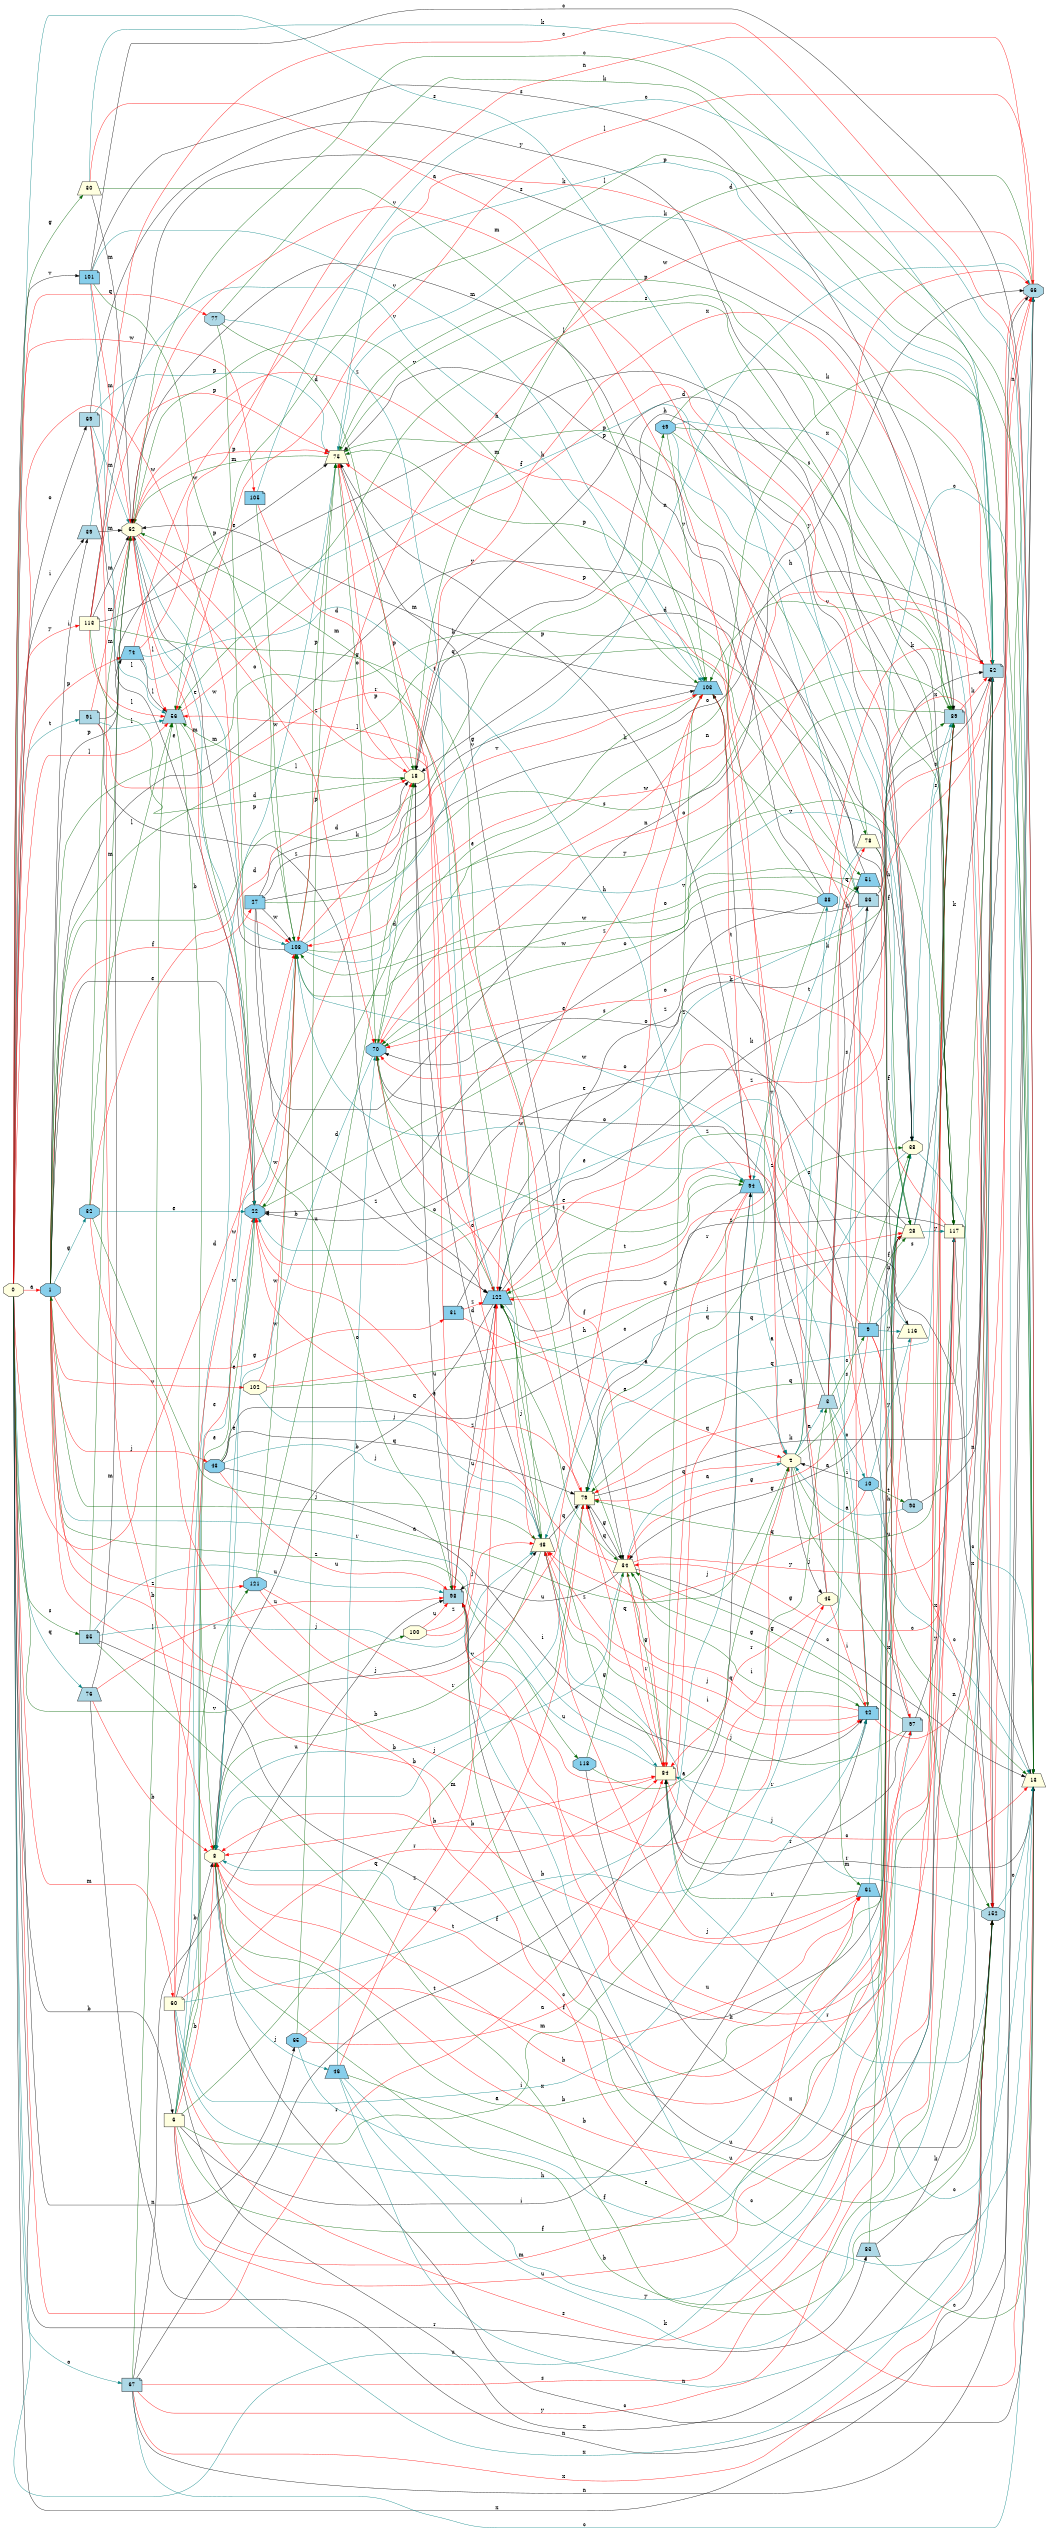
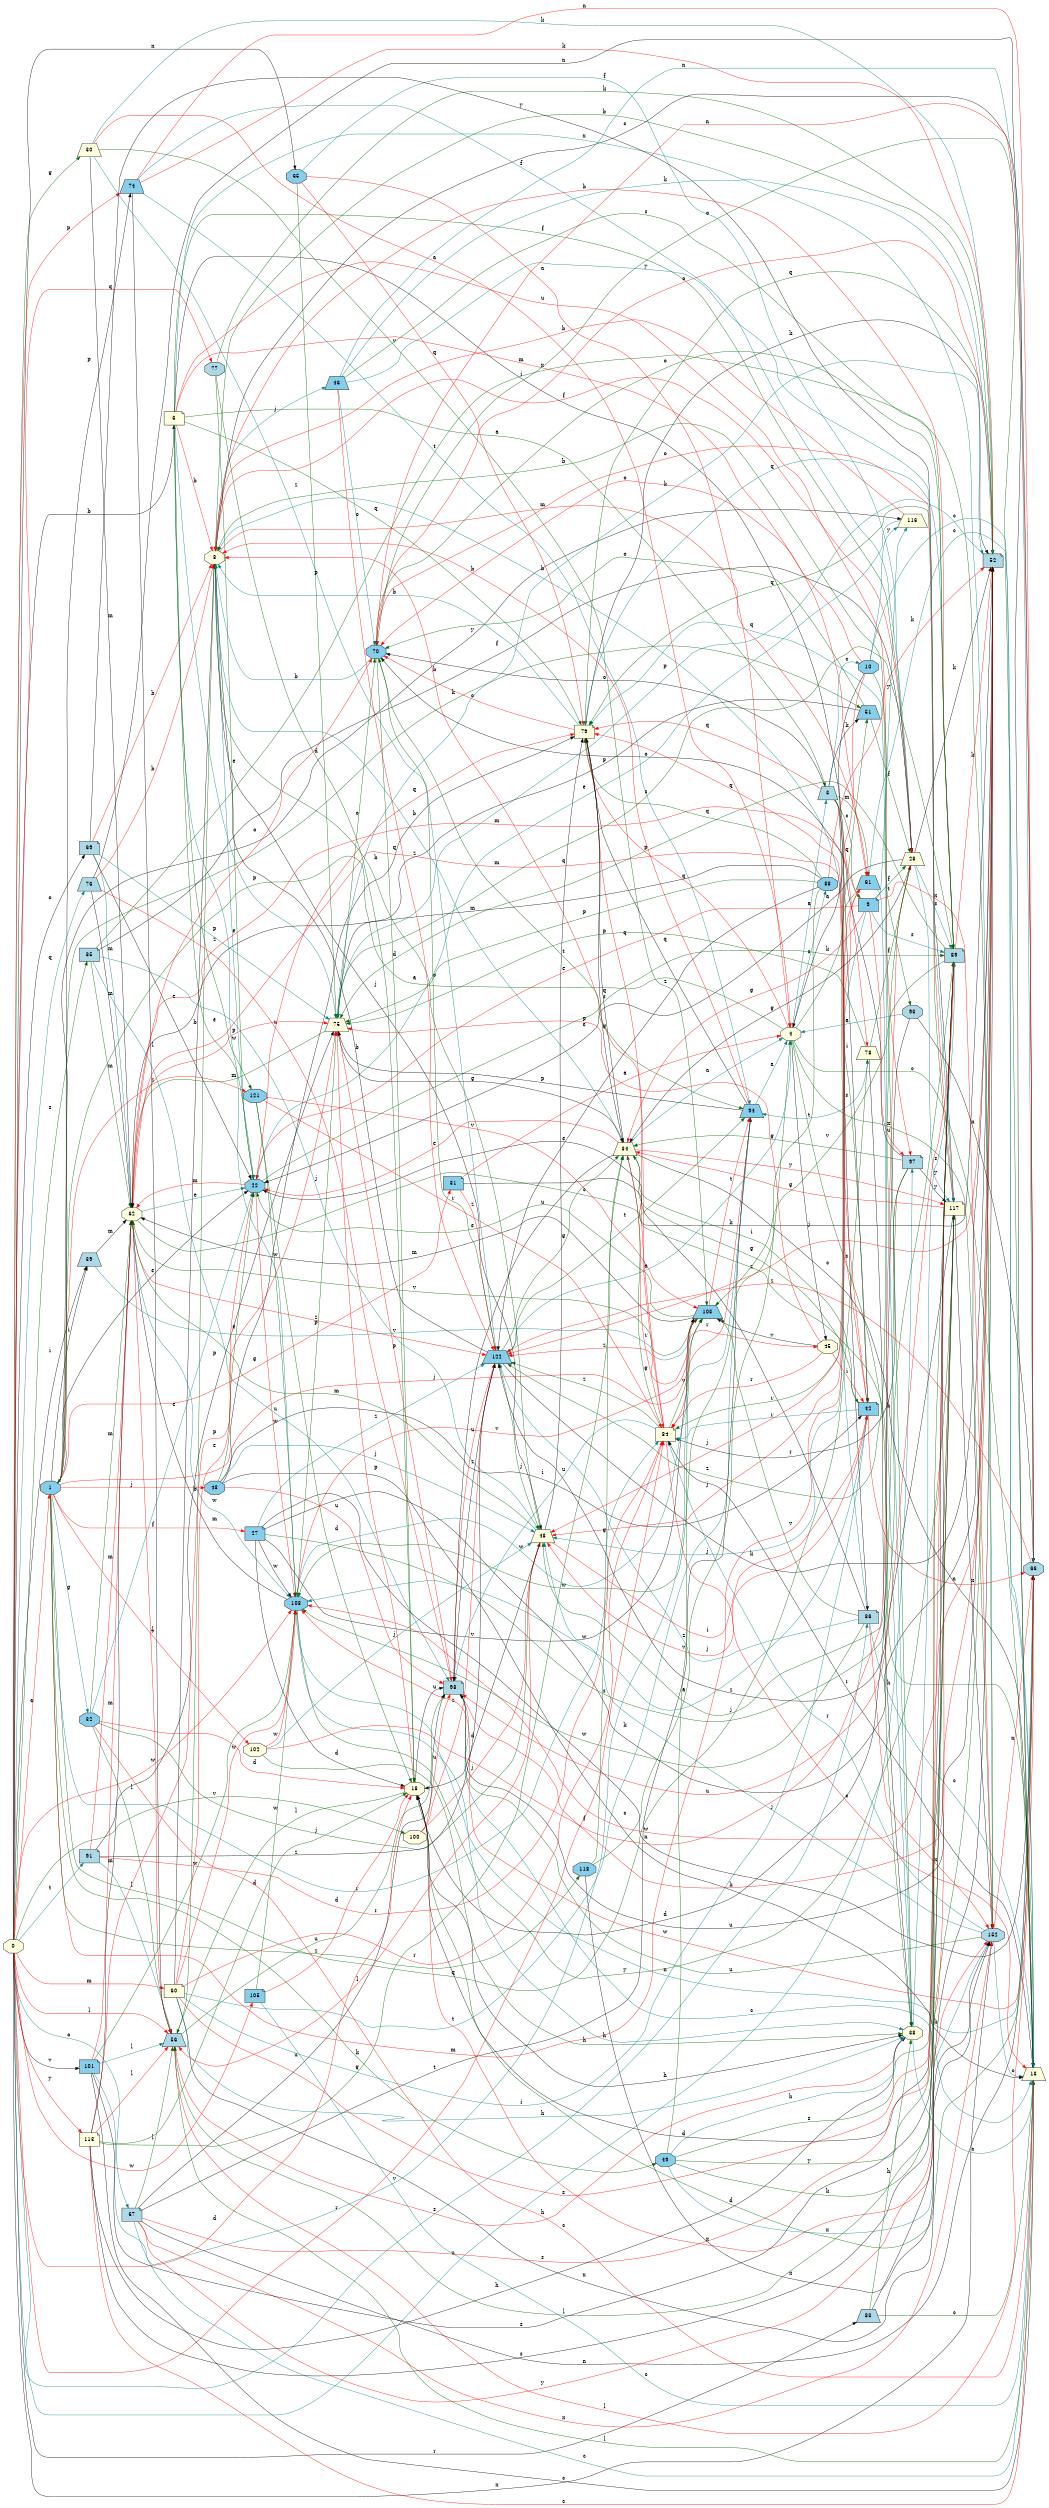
(444, 752) -> (367, 697)
(305, 1149) -> (359, 1434)
